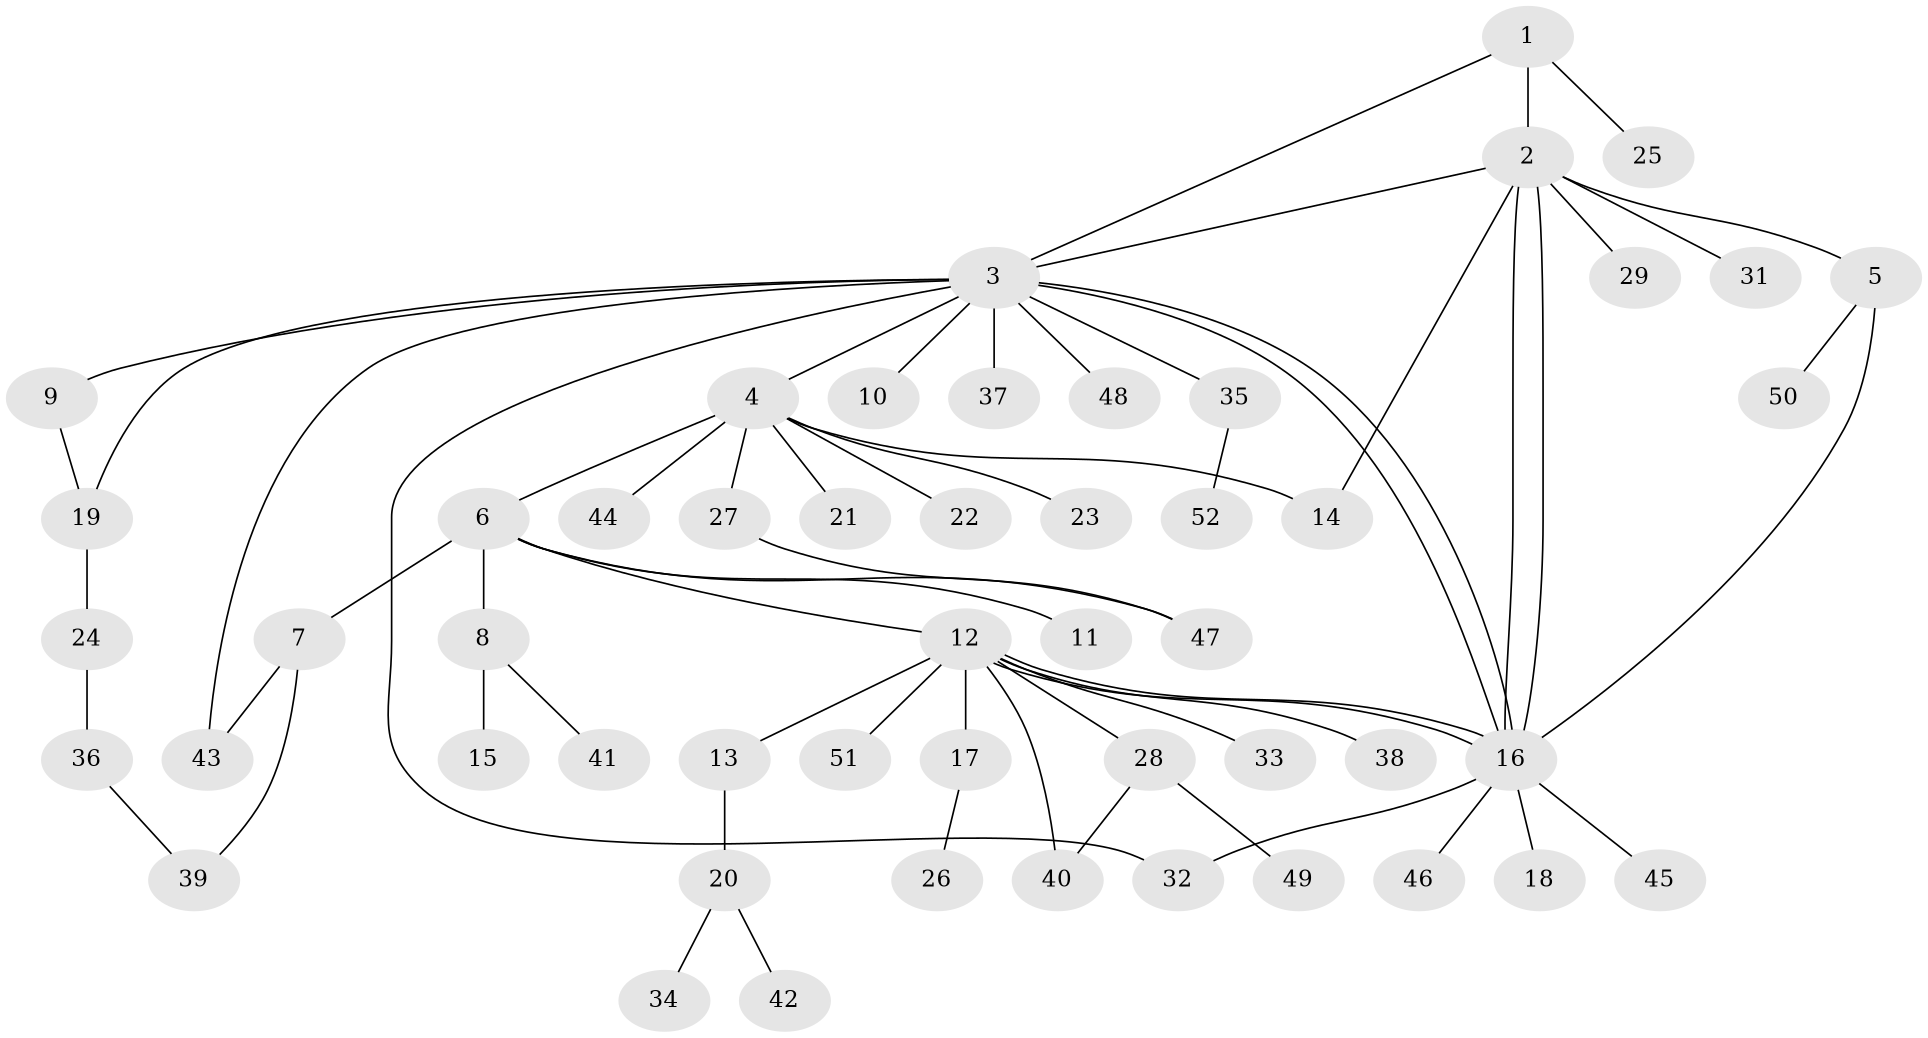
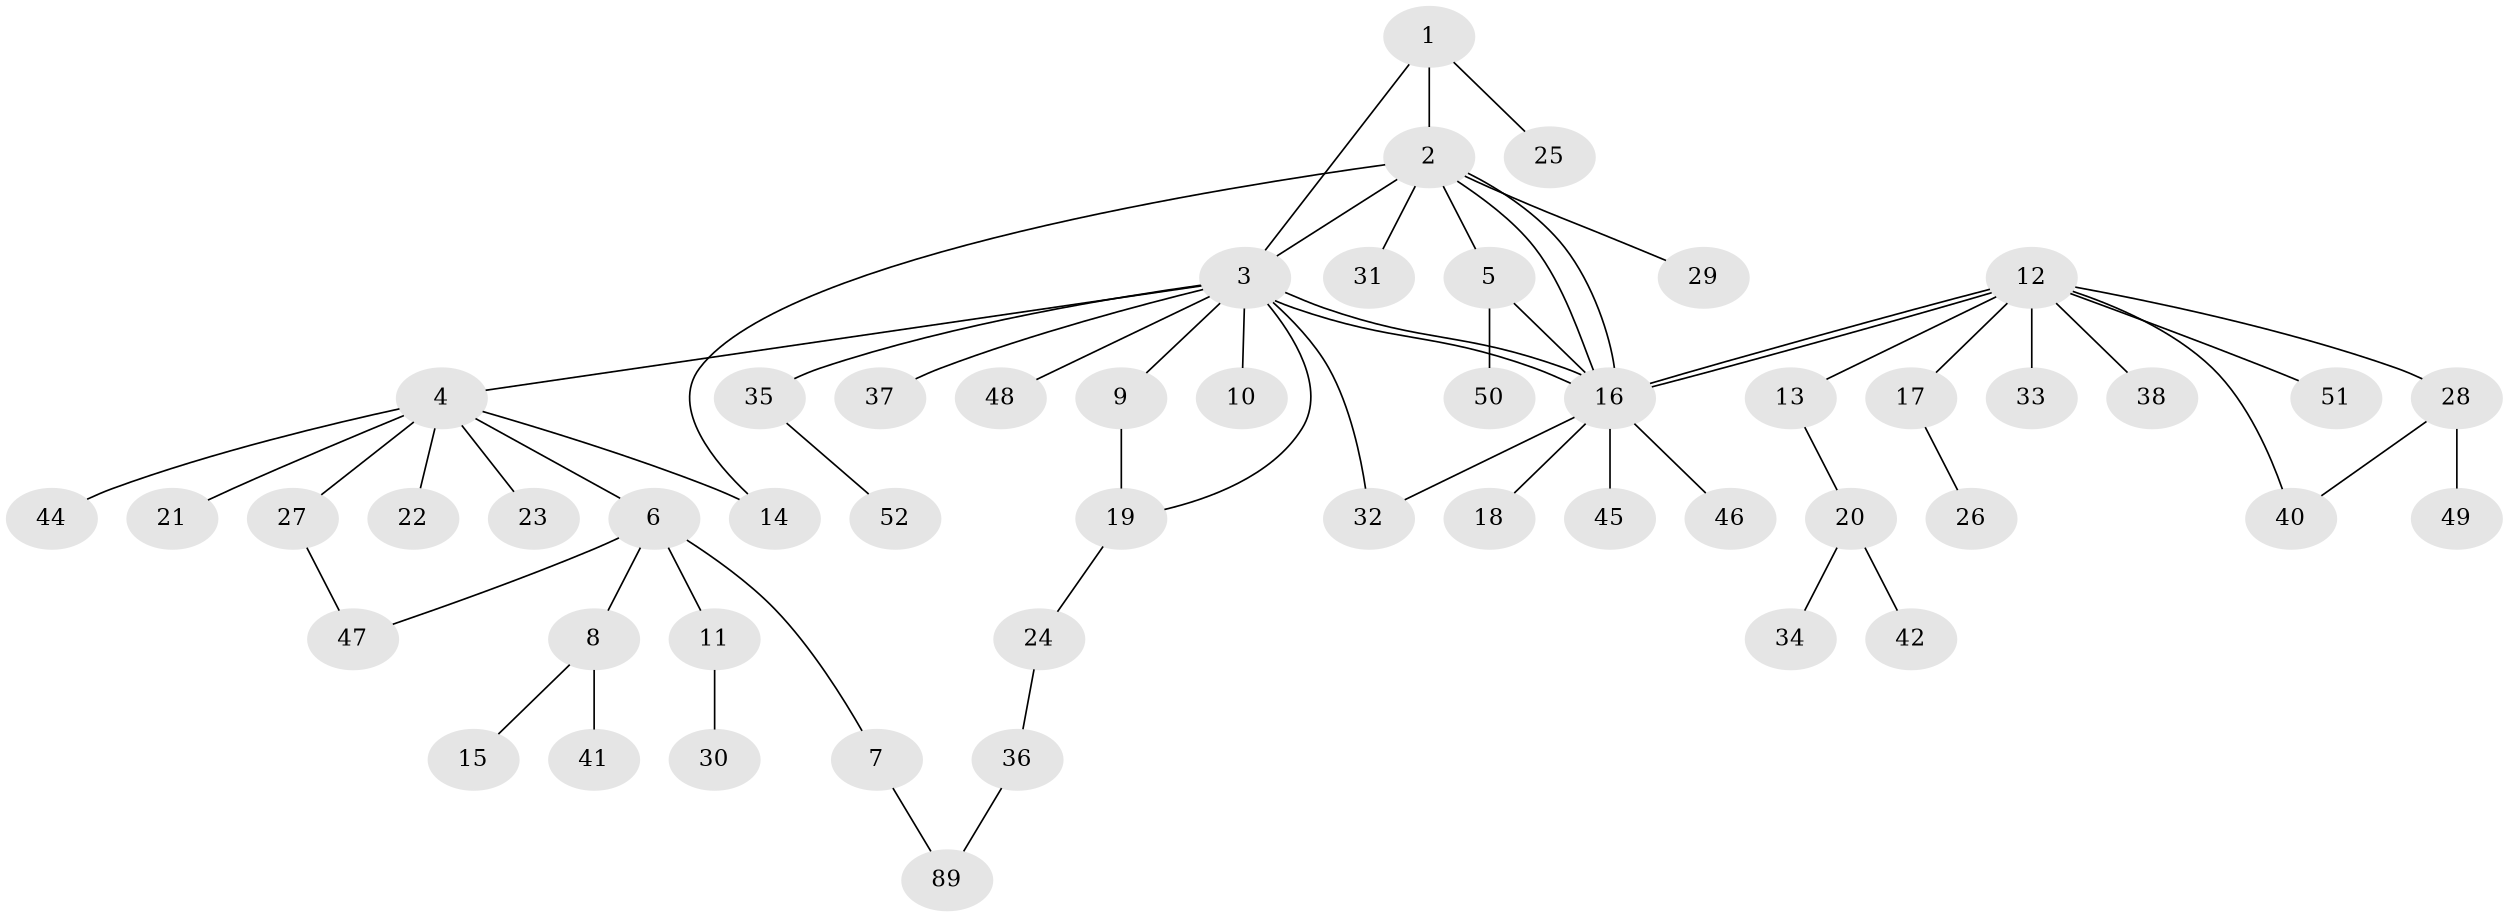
(717, 595) -> none
(208, 760) -> none
none -> (715, 760)
(194, 880) -> (947, 880)
